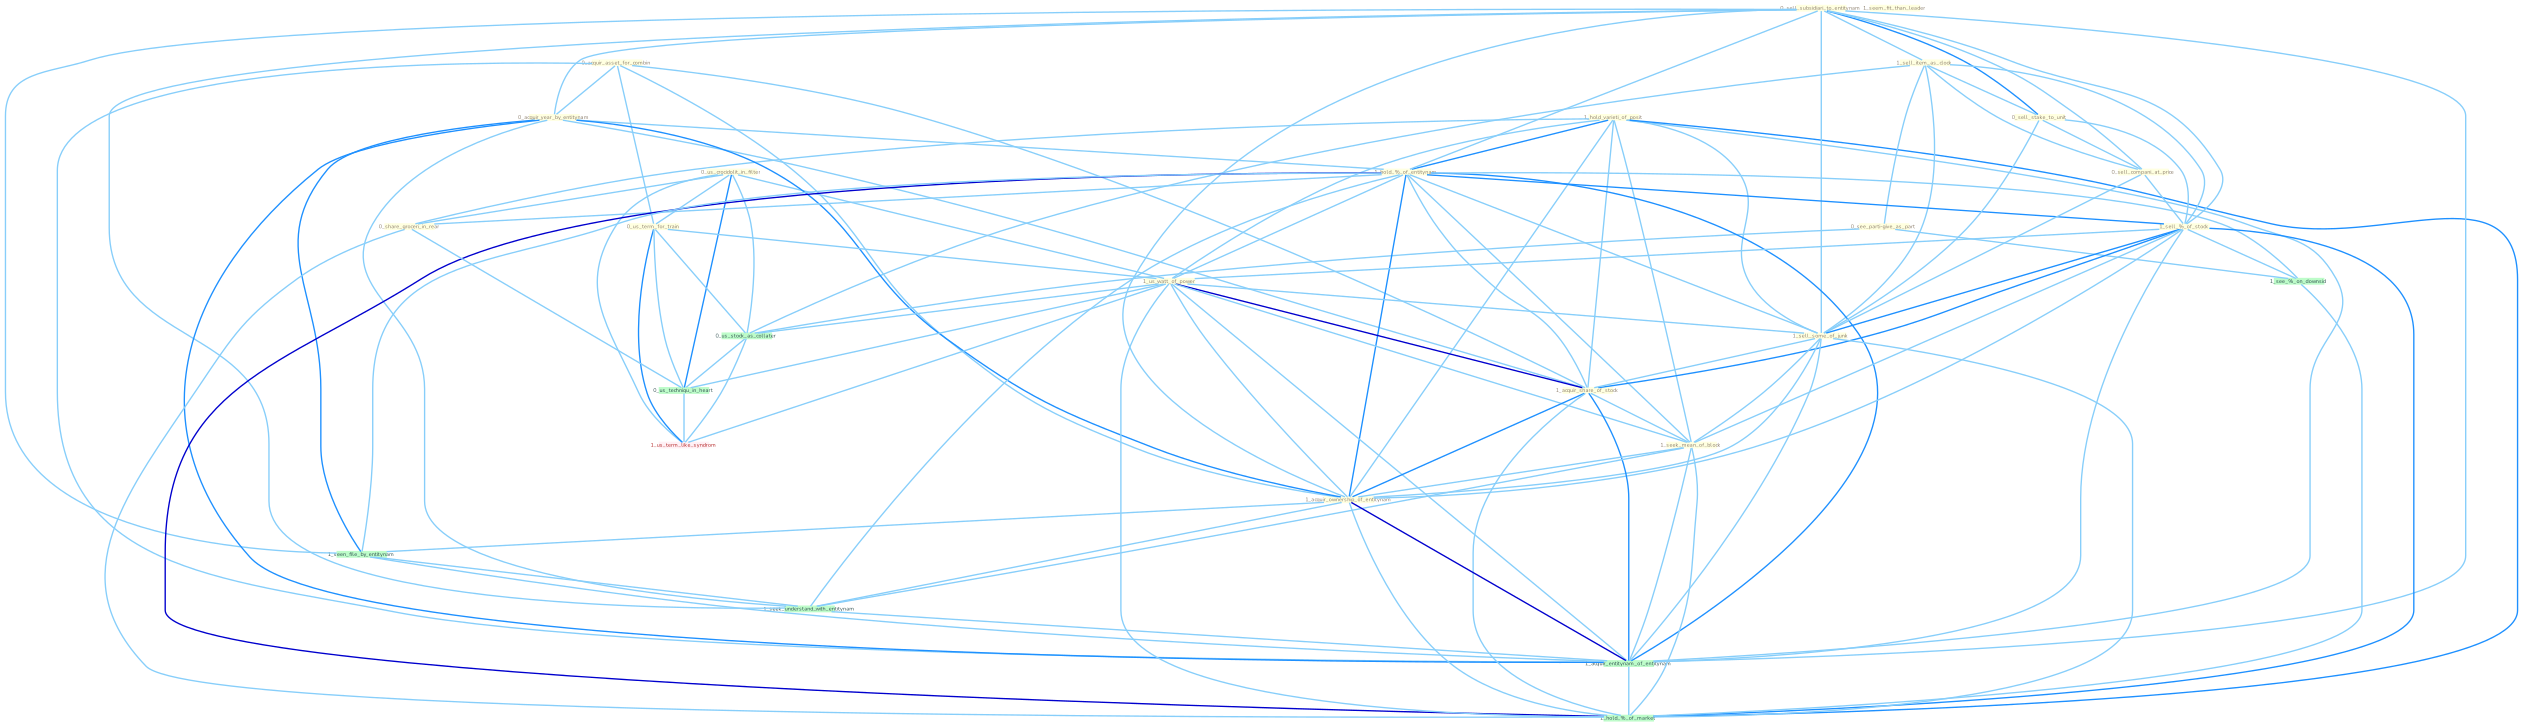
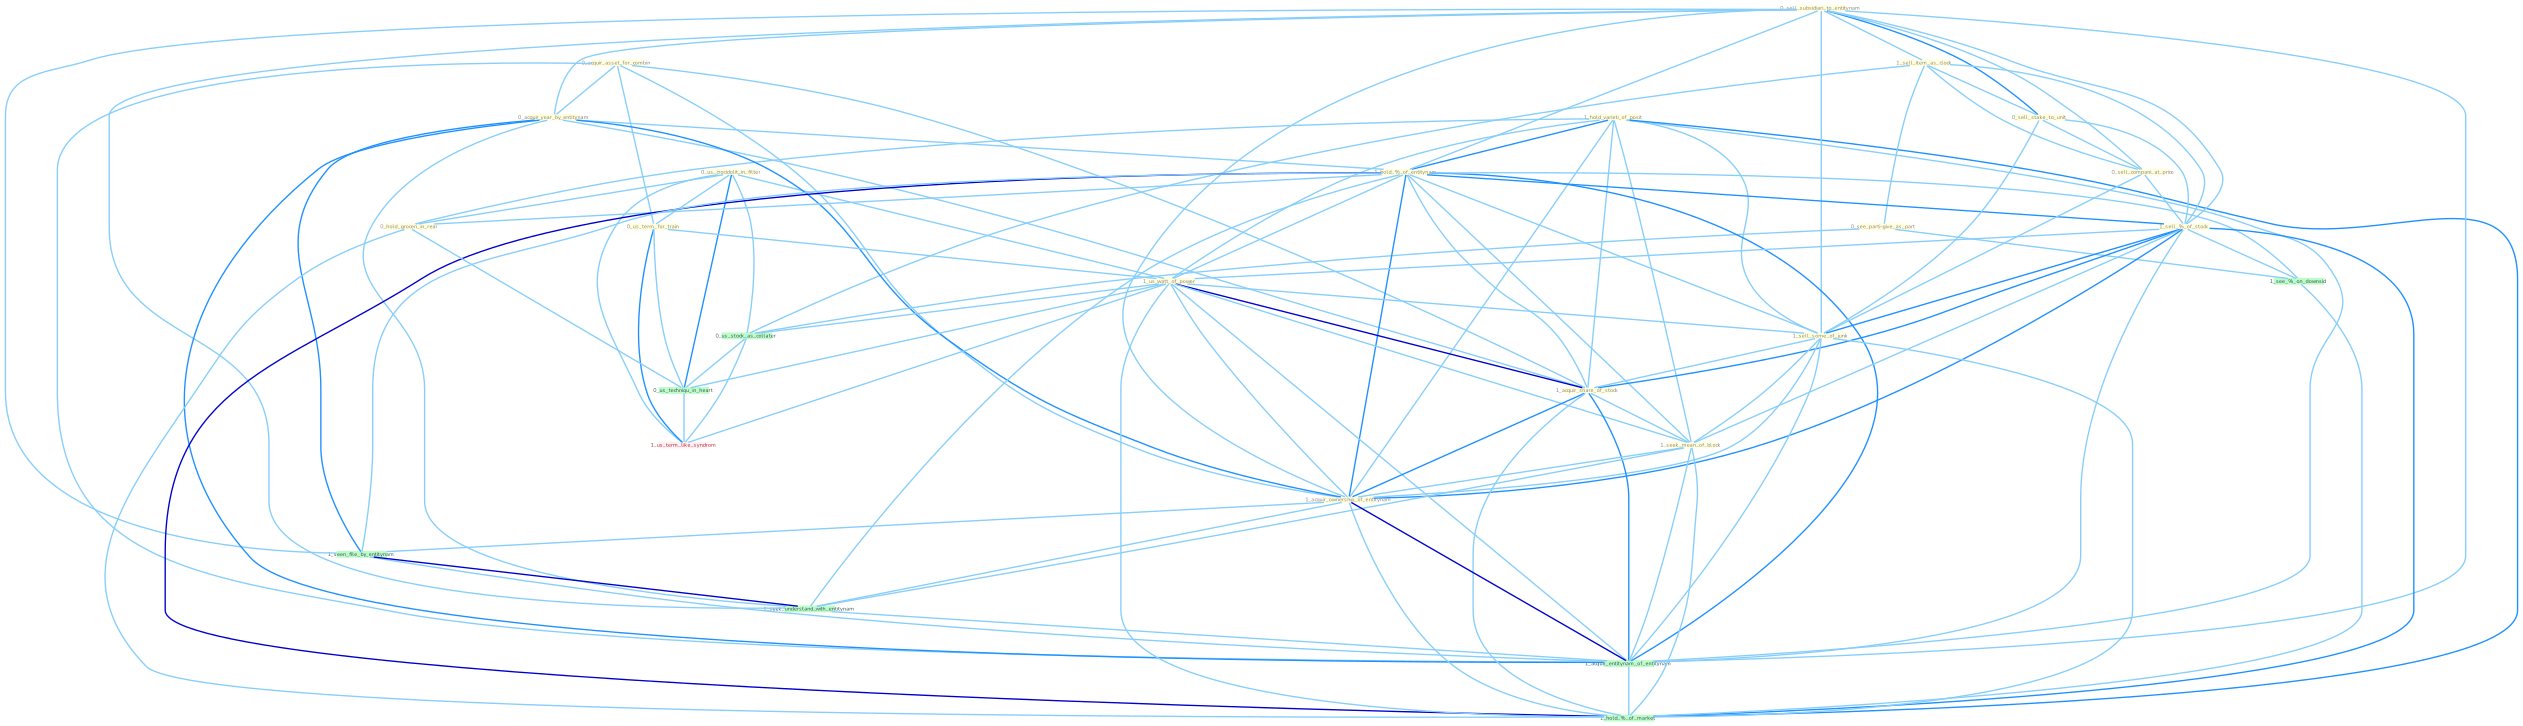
(1895, 8) -> none
(1924, 219) -> none
(410, 227) -> (410, 227)
(698, 279) -> none
(1820, 424) -> (1820, 424)
(586, 582) -> (586, 582)
